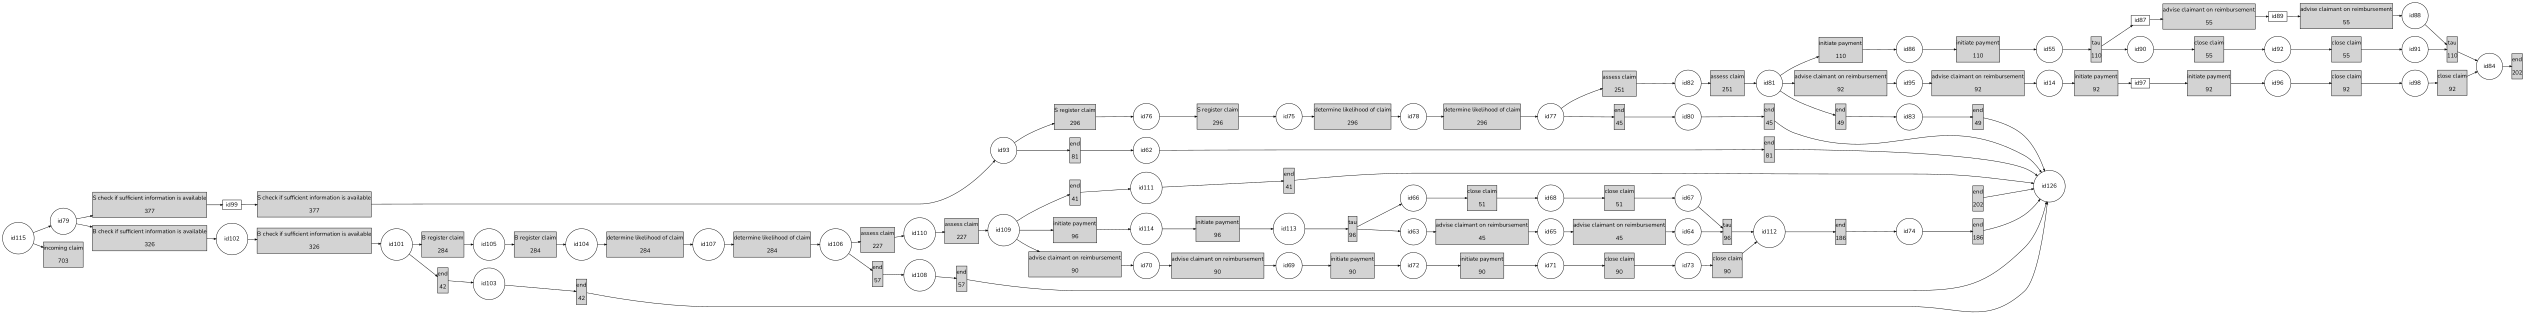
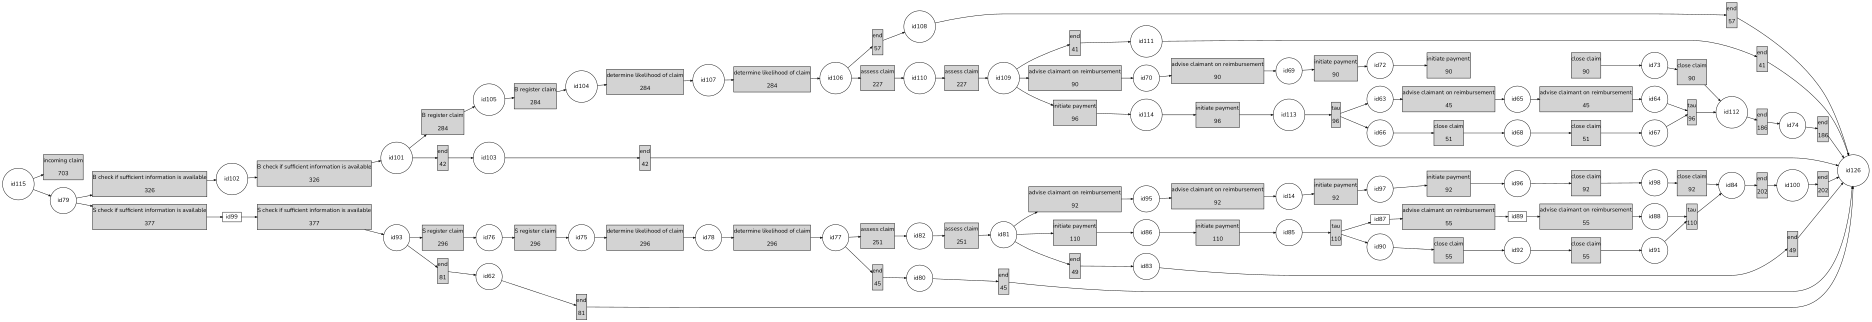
(2049, 49) -> (1289, 233)
(2140, 83) -> (1380, 189)
none -> (1793, 185)
(1551, 266) -> none
